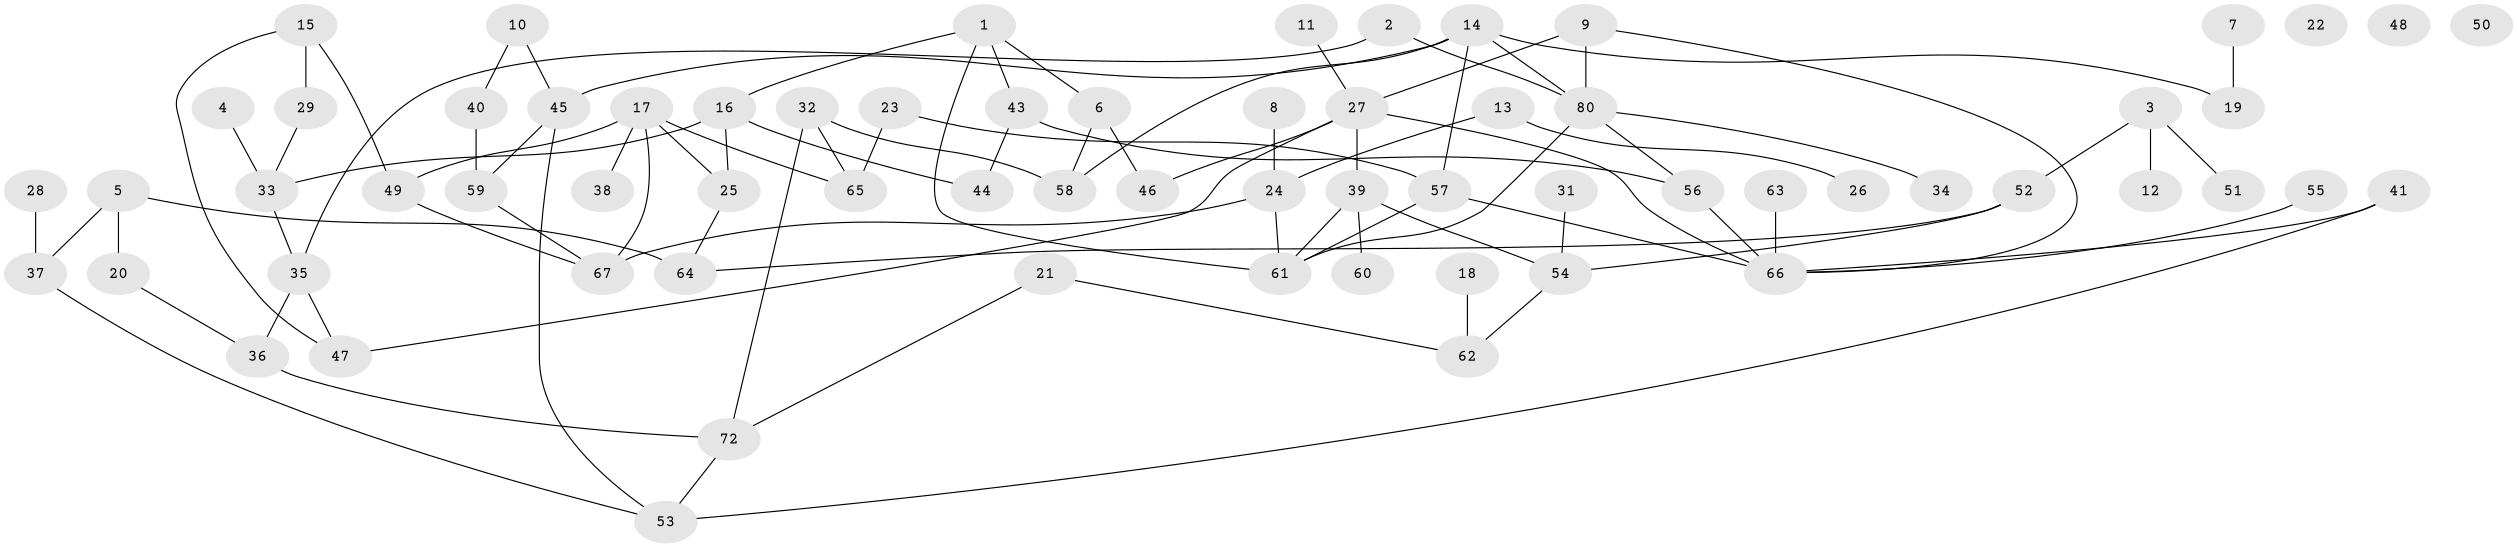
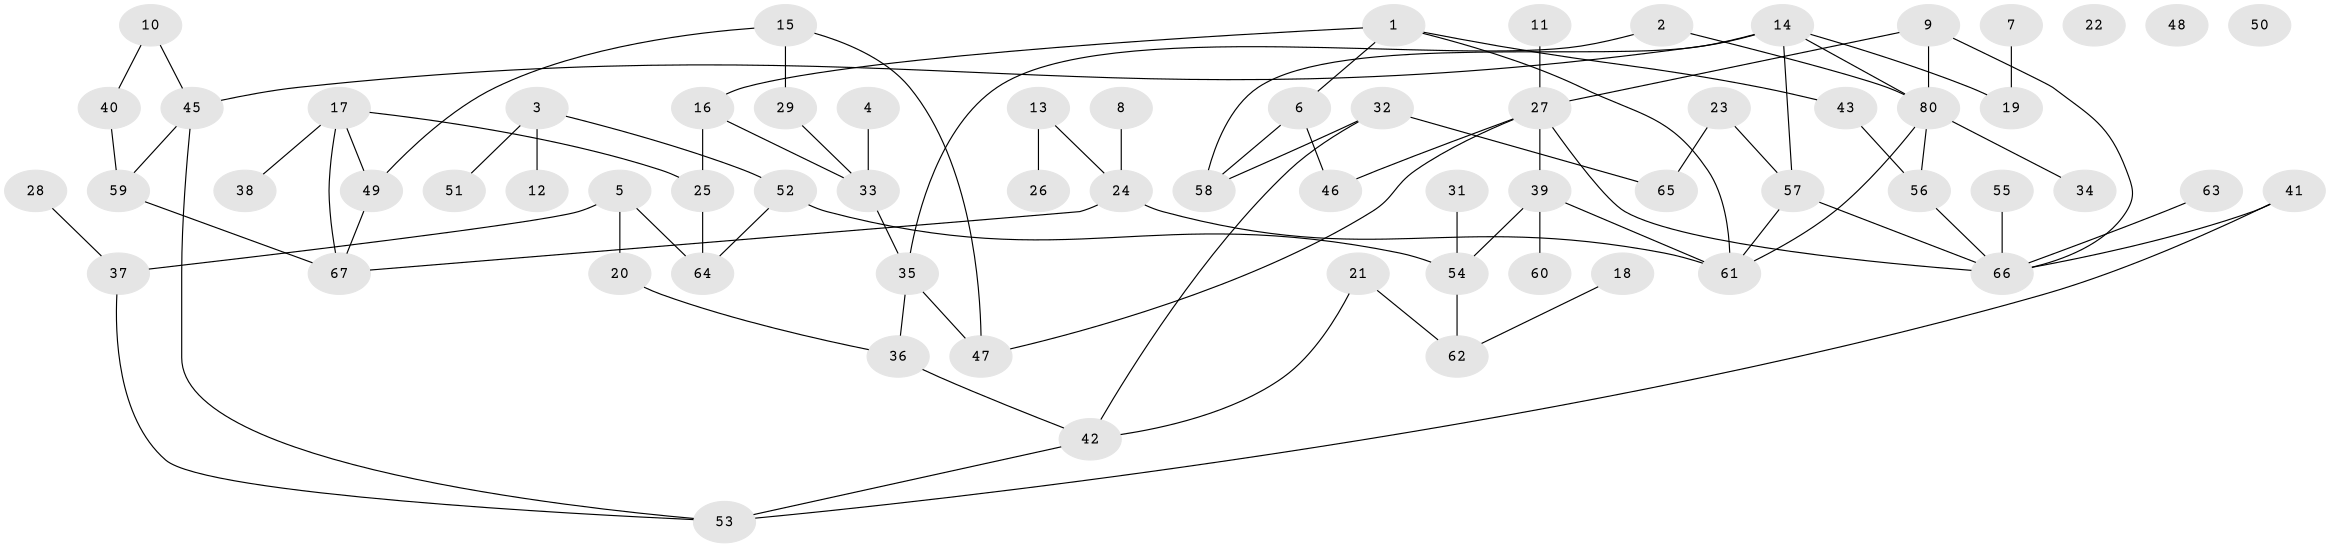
(746, 153) -> none
(982, 191) -> none
(729, 439) -> (1090, 439)
